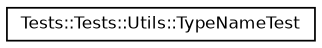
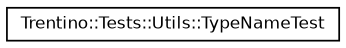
(161, 24) -> (173, 24)
